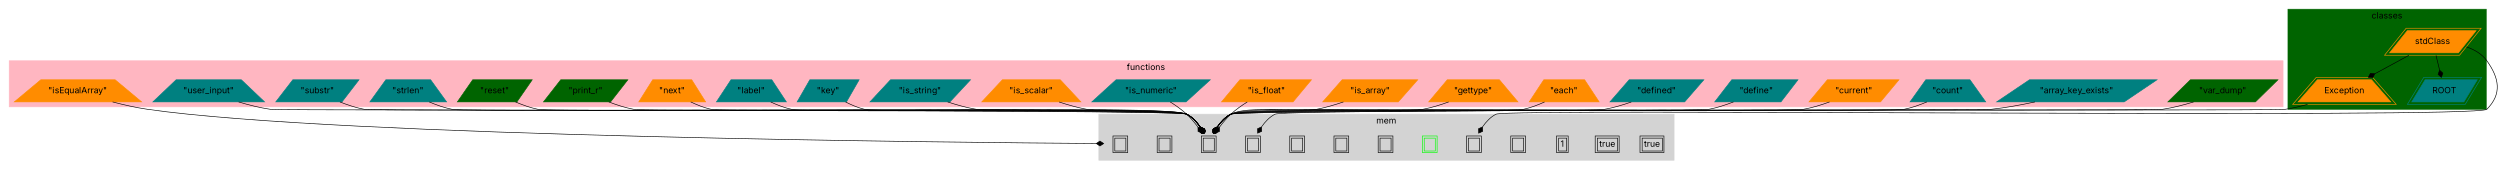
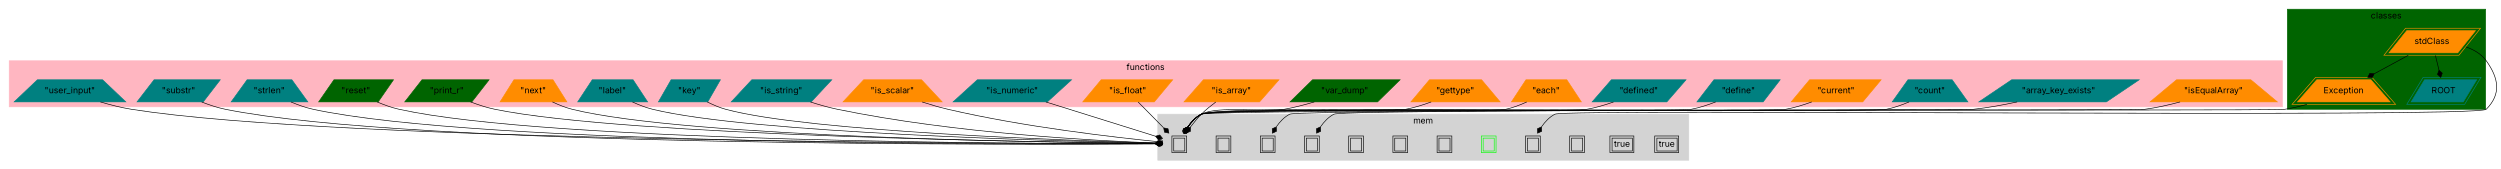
(1562, 144) -> none
